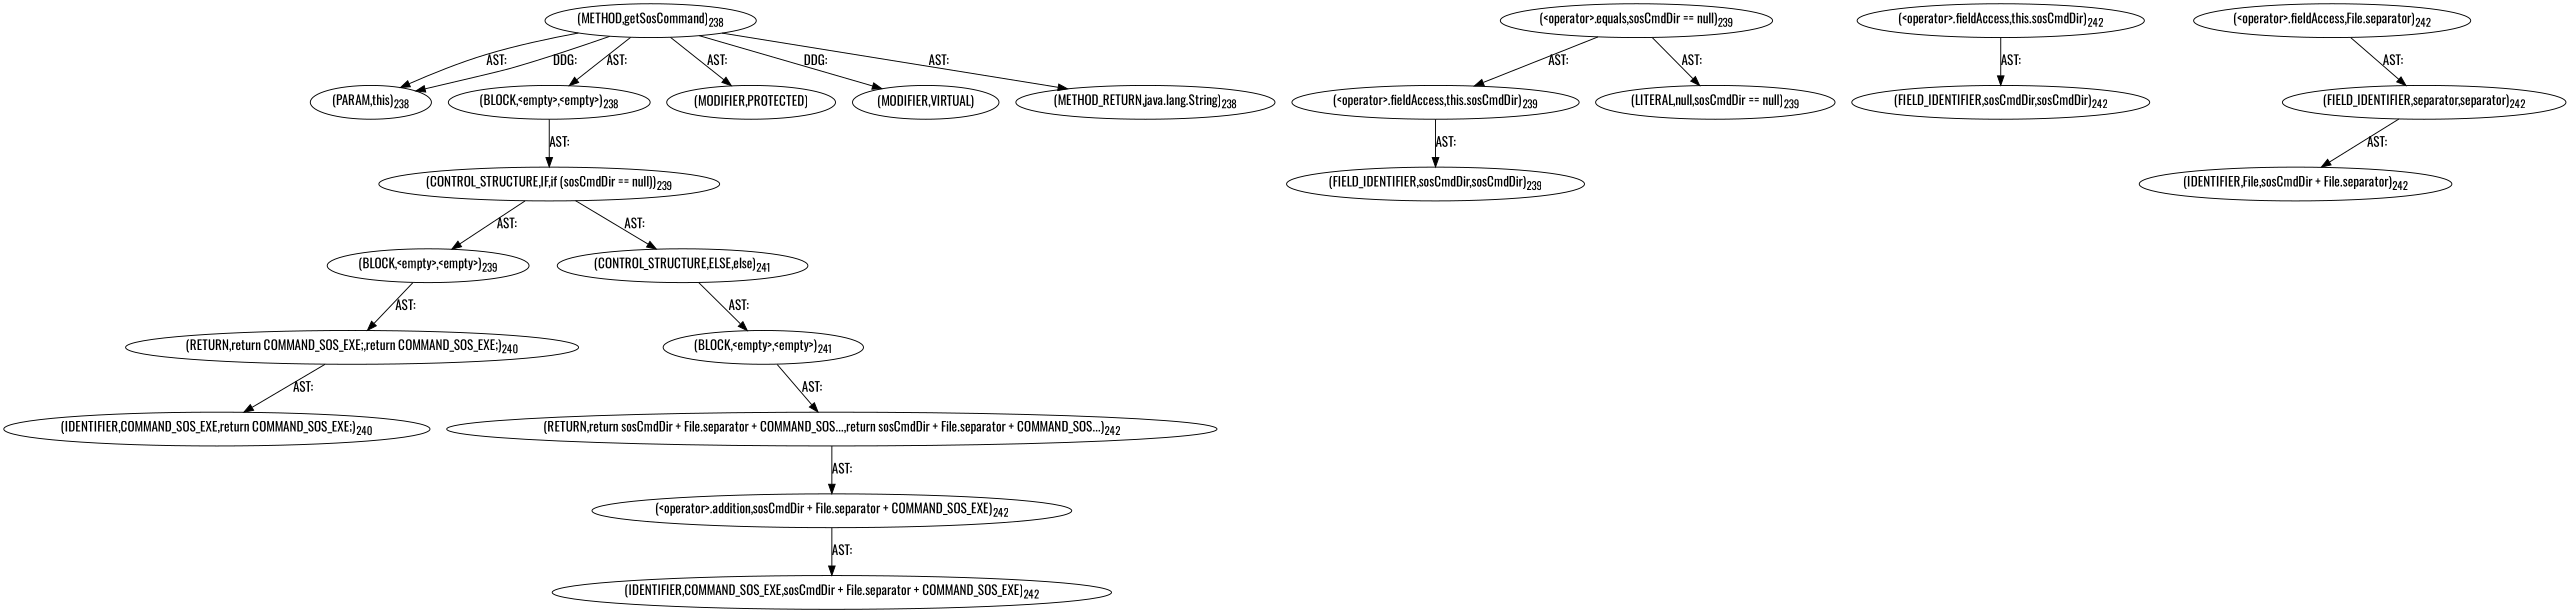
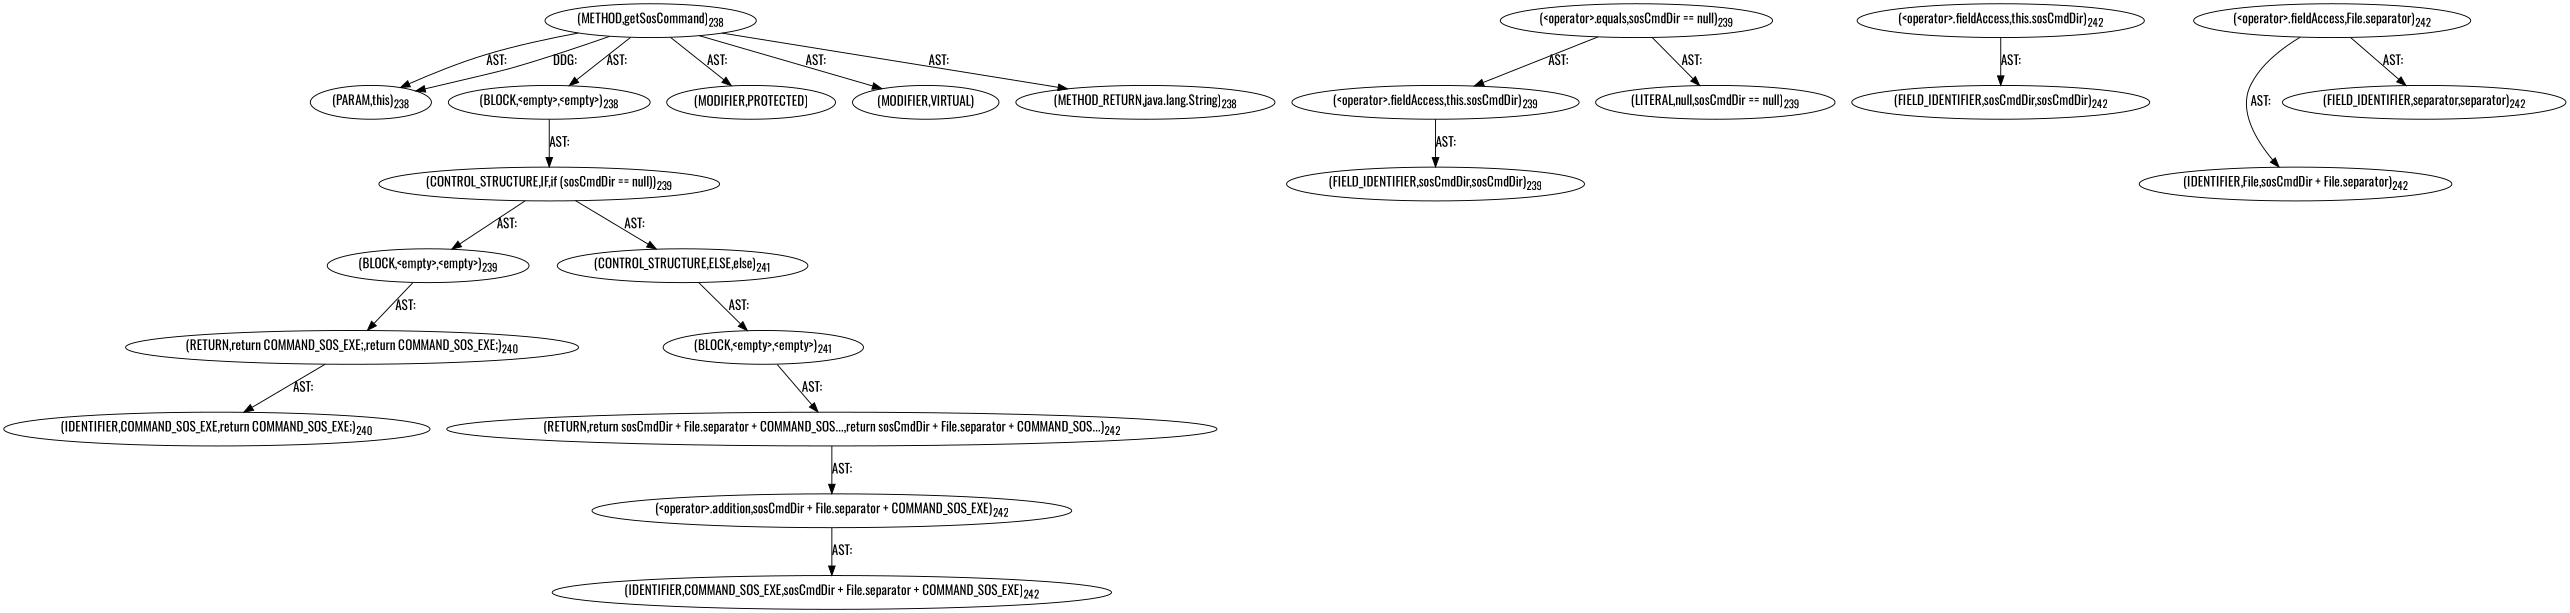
(817, 61) -> (817, 61)
(2364, 141) -> (2249, 91)
